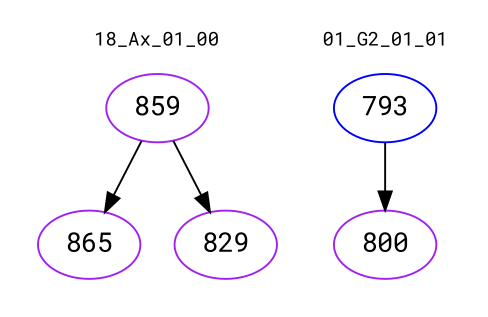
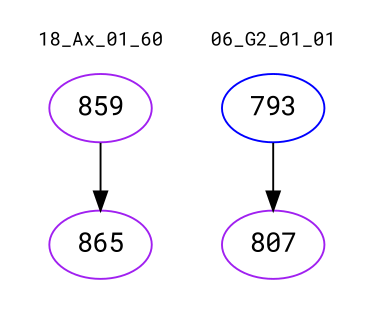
(157, 41) -> (102, 41)
(386, 41) -> (274, 41)
(226, 245) -> none
(385, 245) -> (273, 245)
